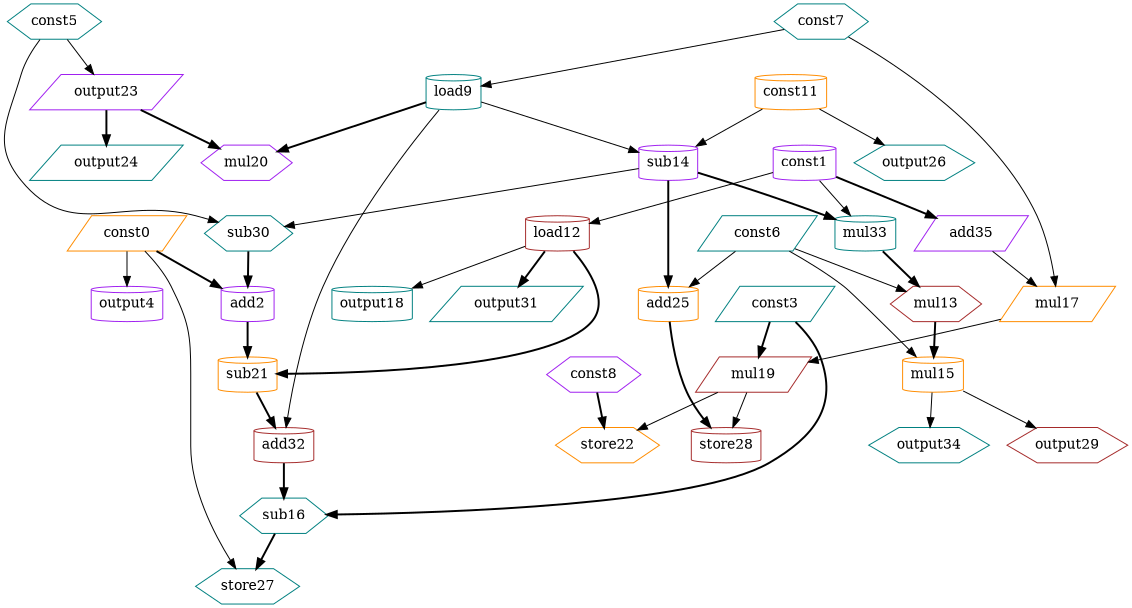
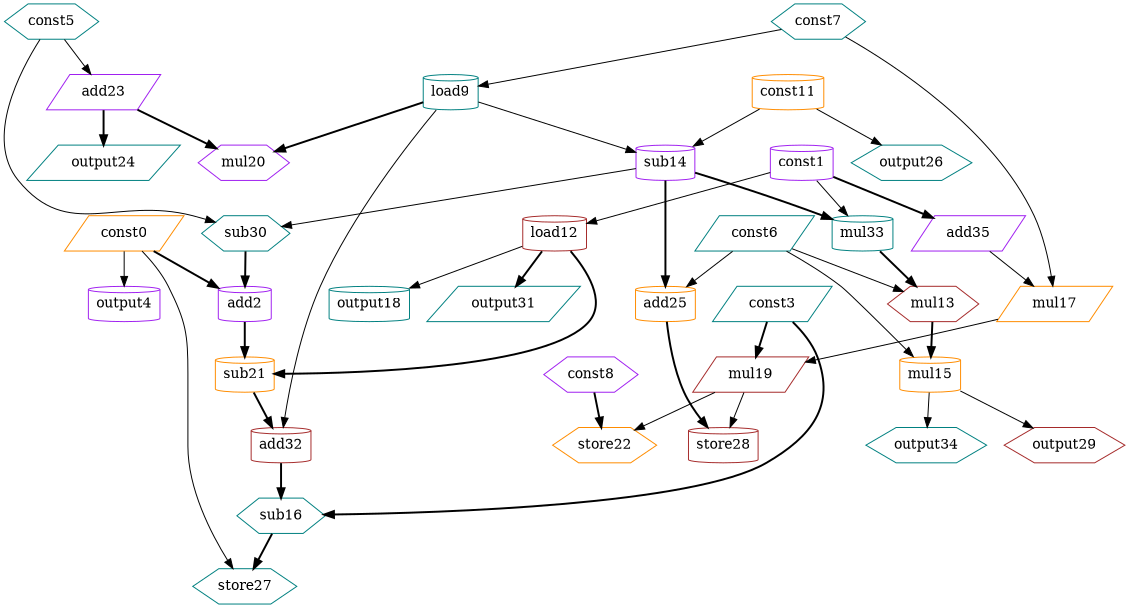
(106, 92) -> (104, 92)
